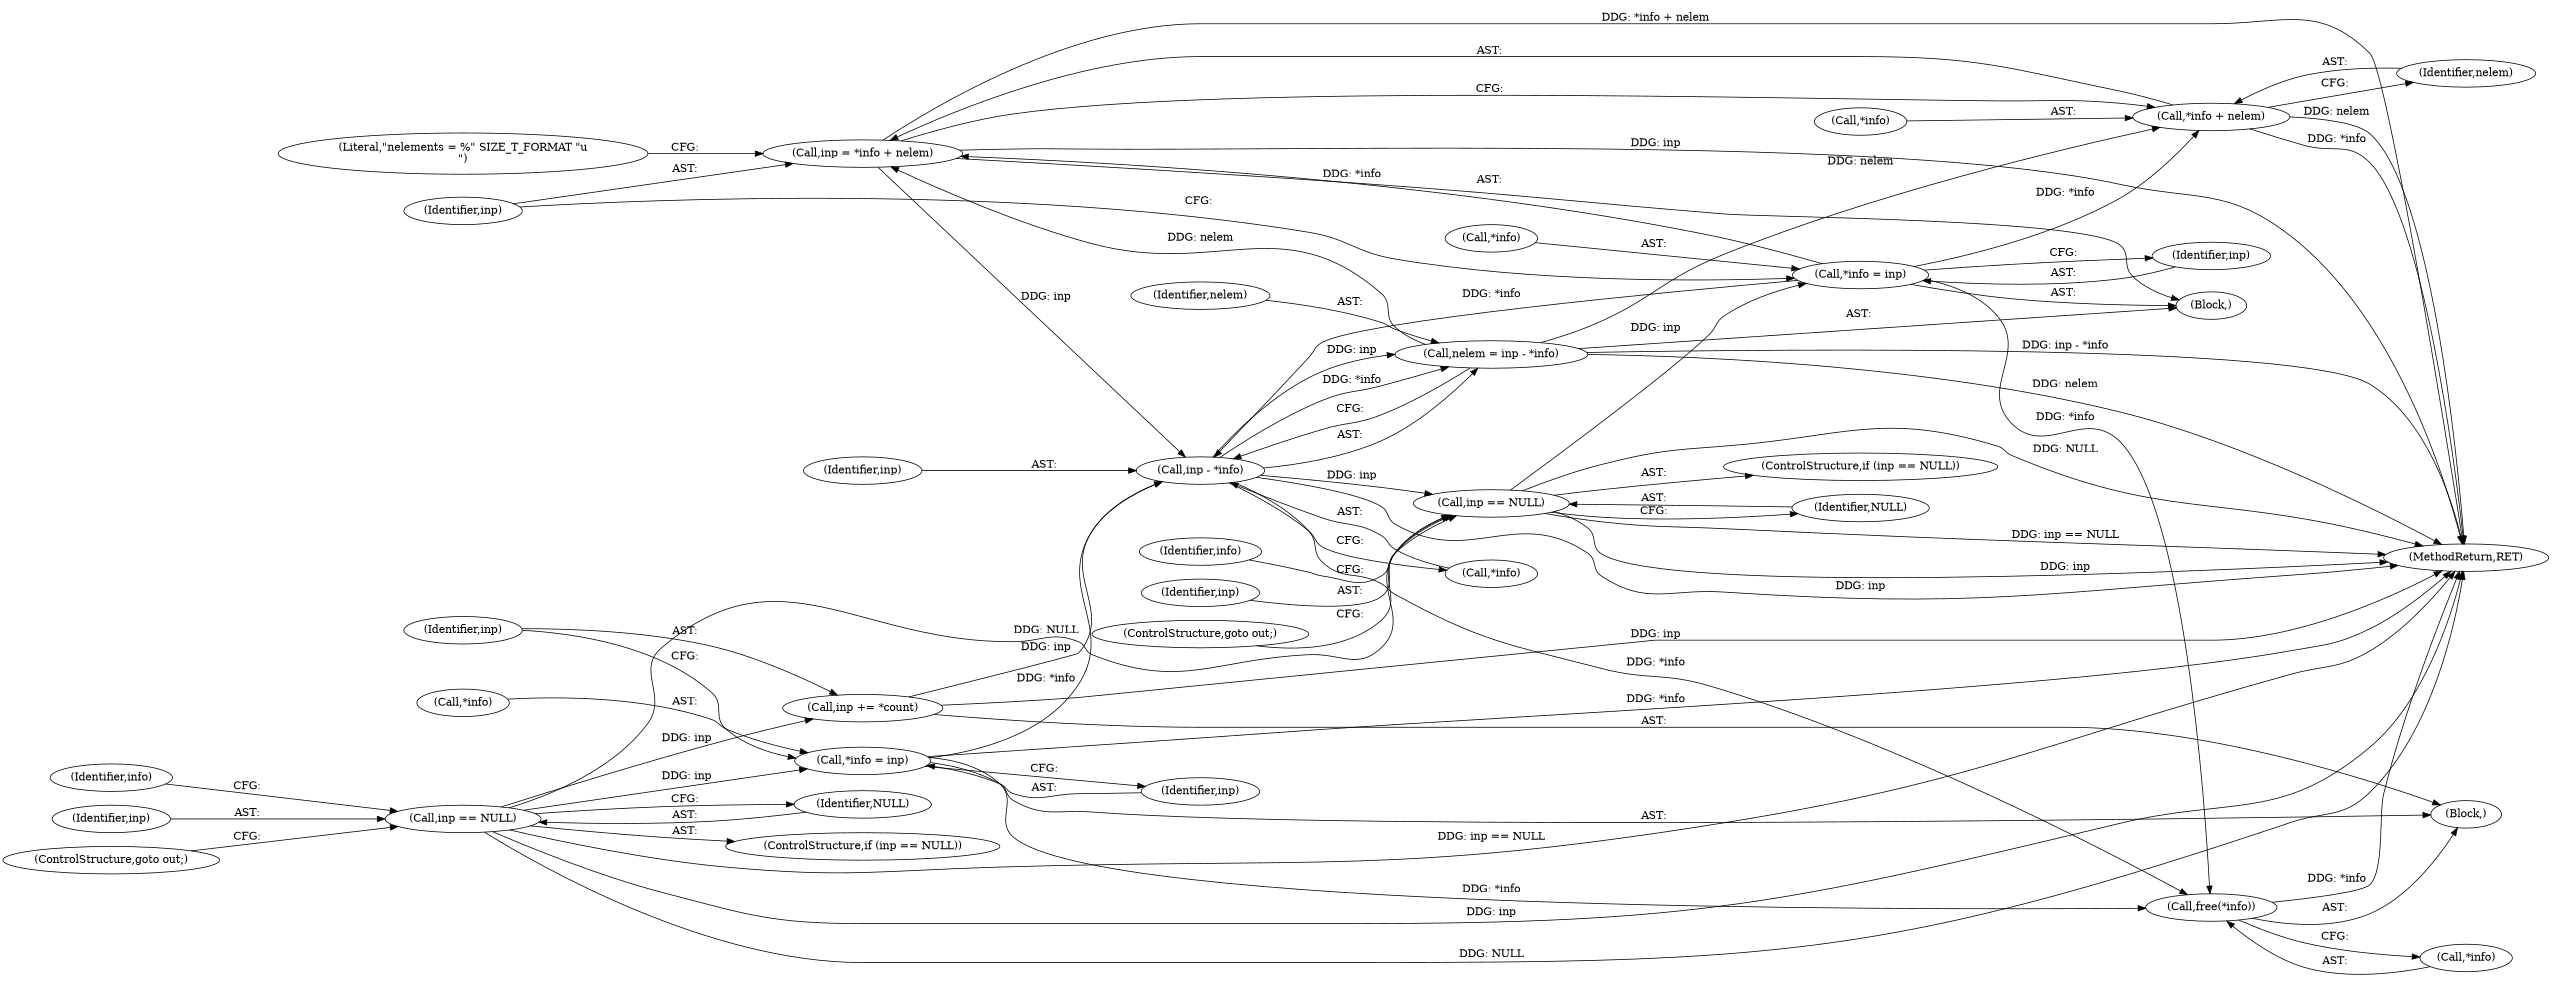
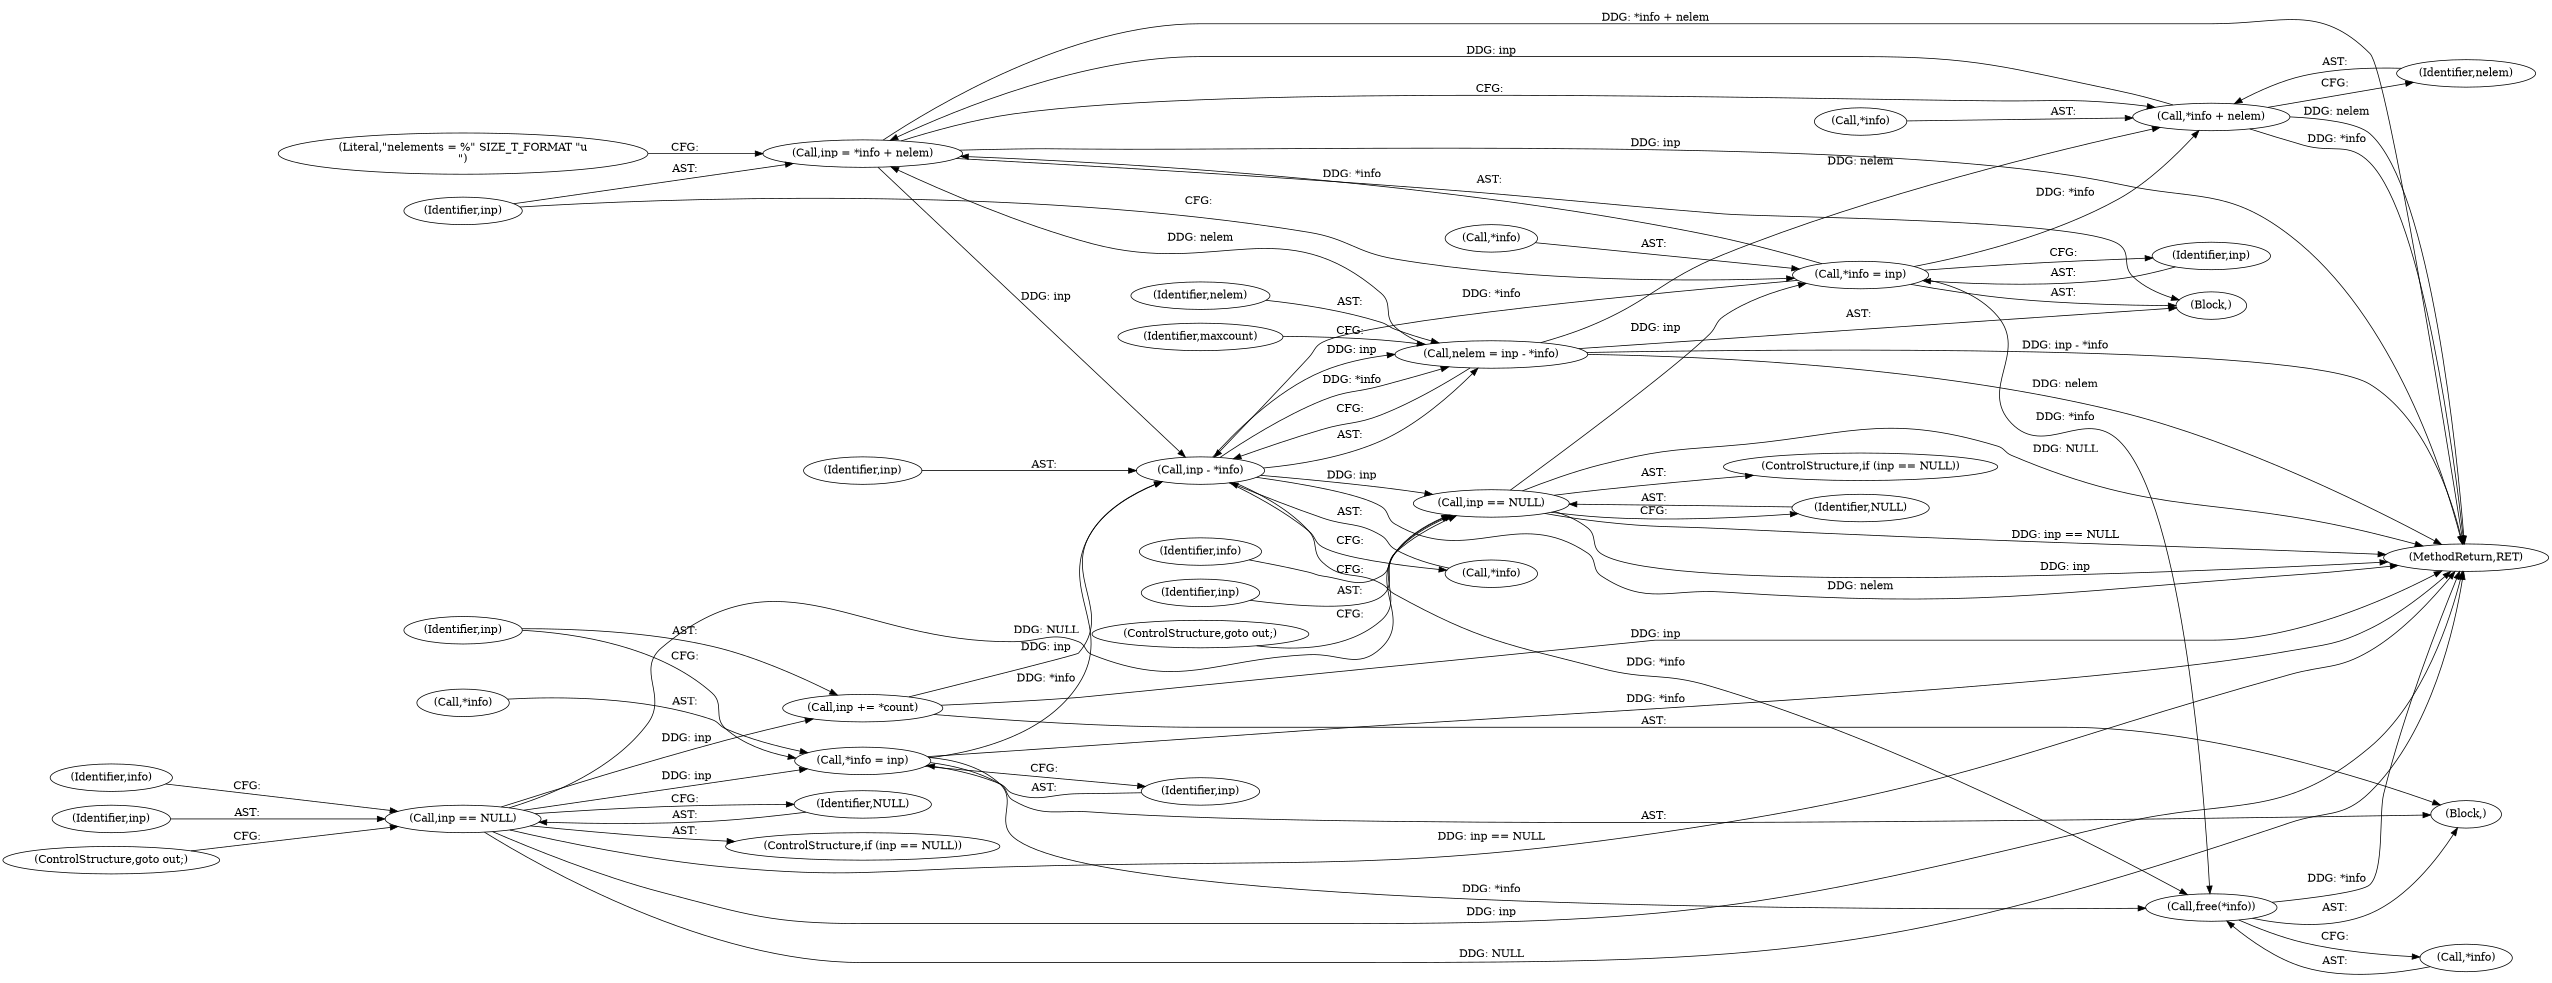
(1491, 51) -> (1491, 51)
none -> (1200, 337)
(1861, 586) -> (1861, 586)
